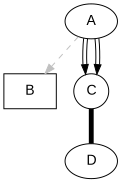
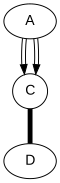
(30, 91) -> none
